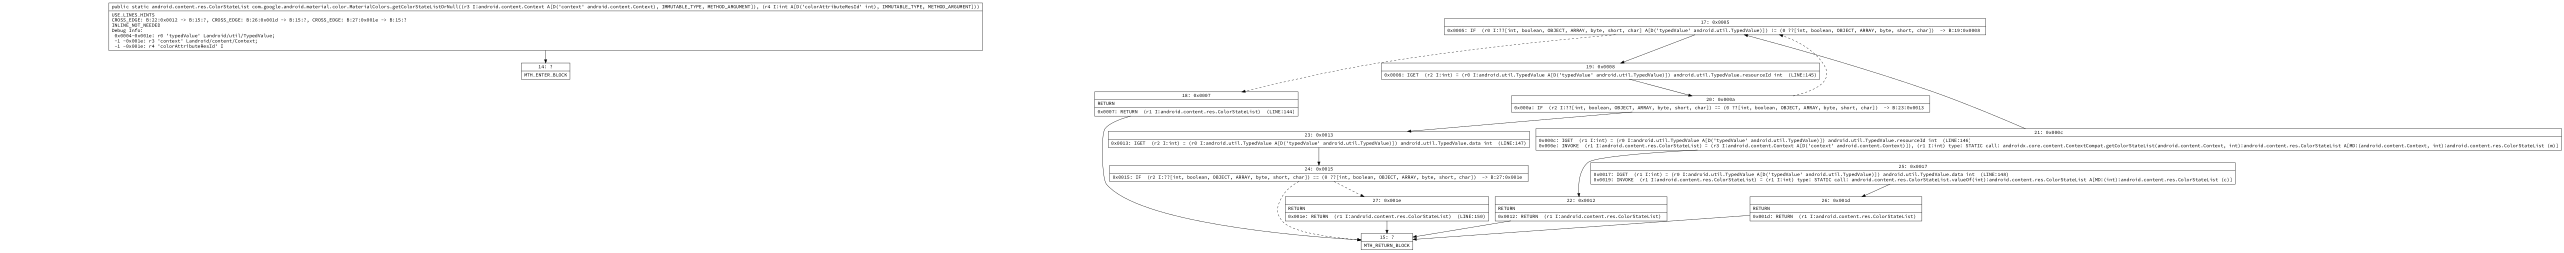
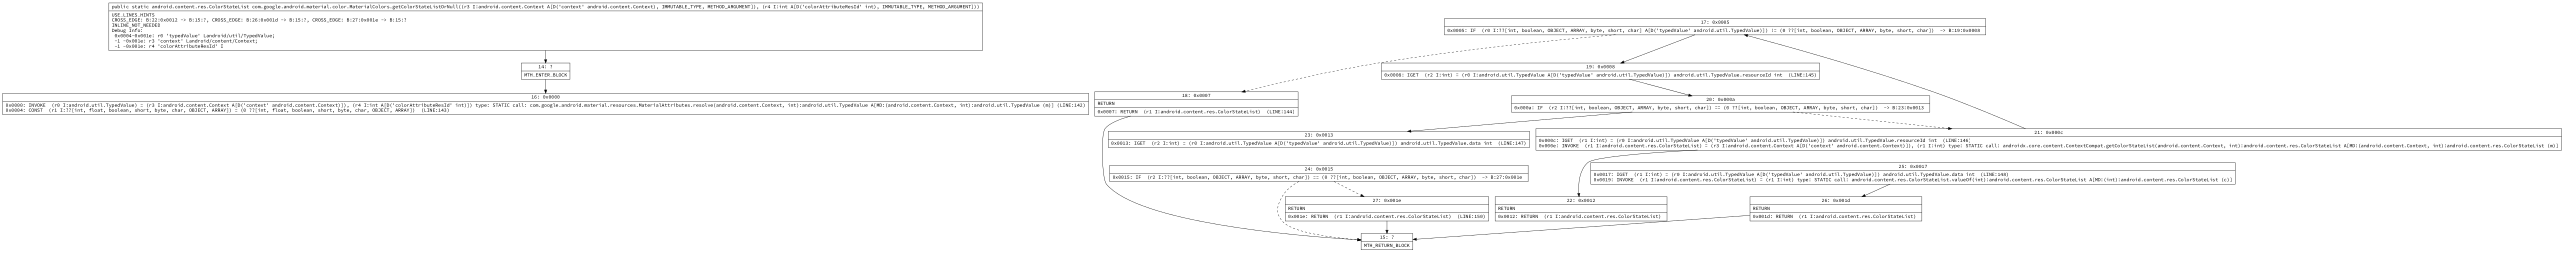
(1824, 65) -> (1871, 120)
none -> (546, 104)
(1319, 155) -> none
(1464, 229) -> none
